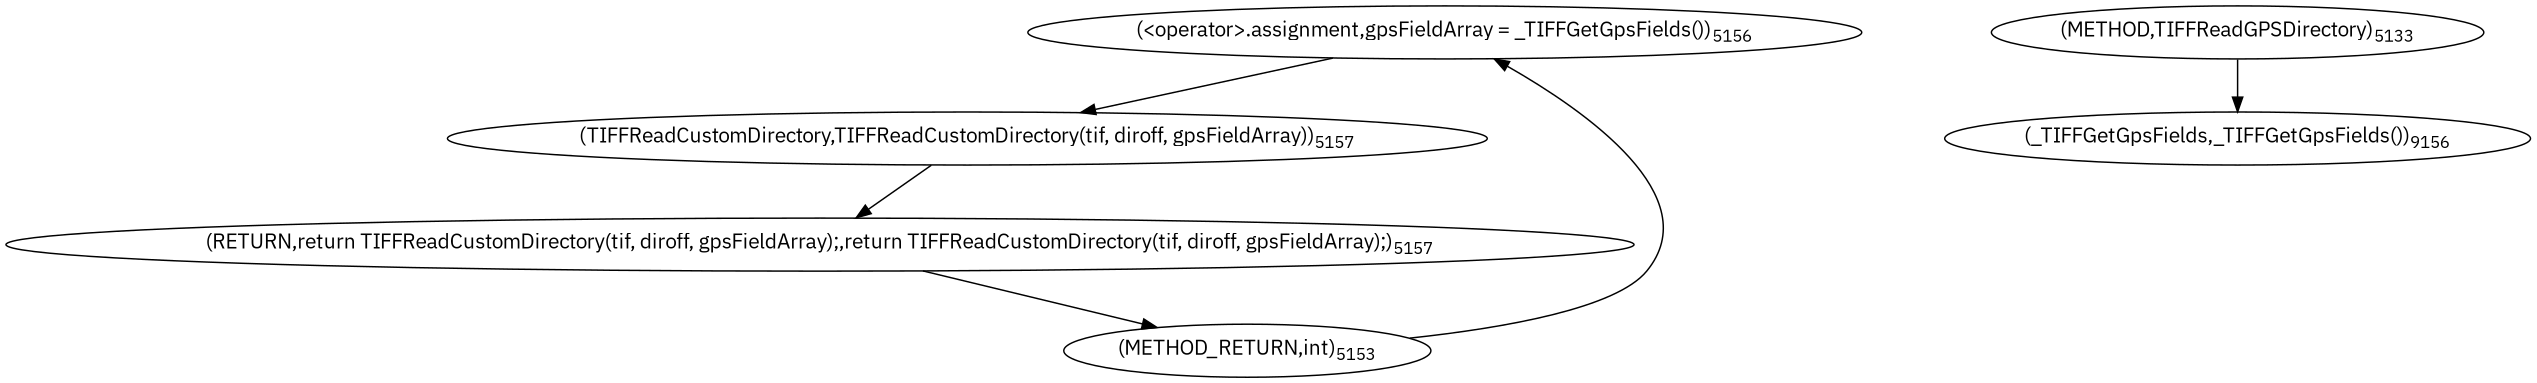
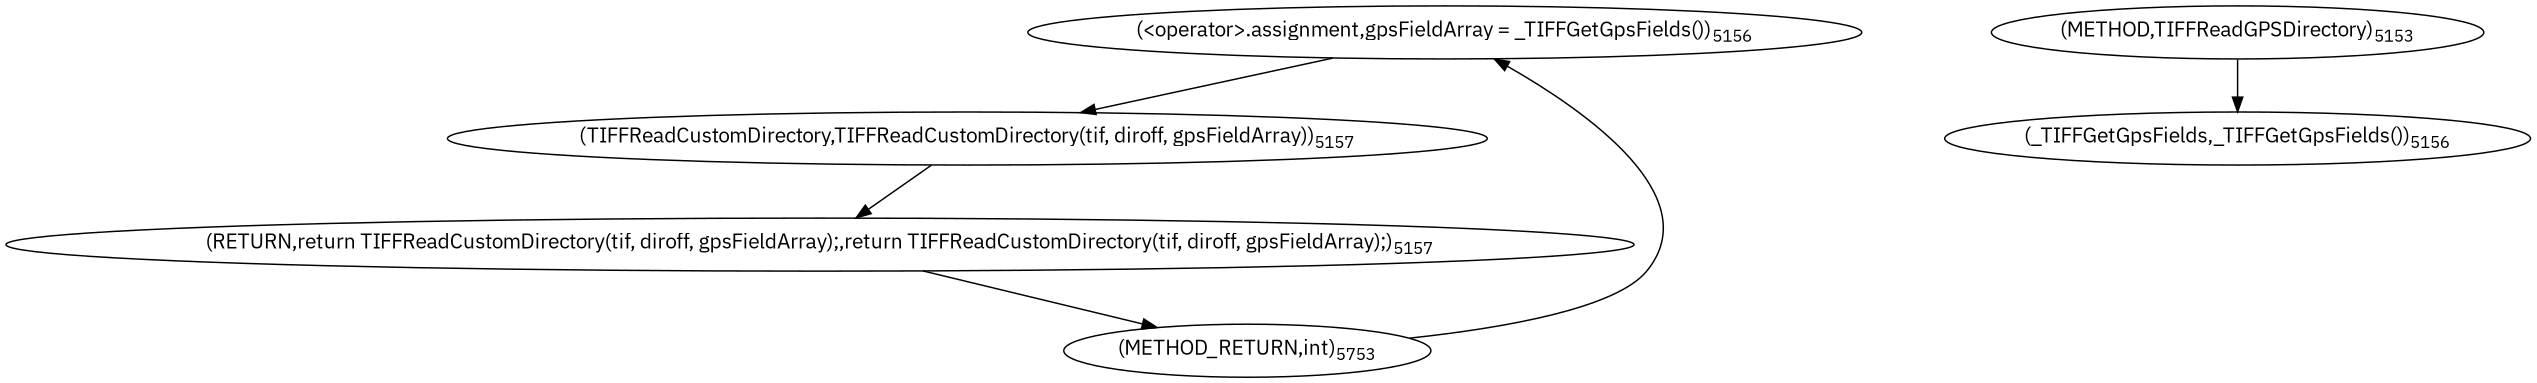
(2395, 30) -> (2395, 30)
(2431, 136) -> (2431, 136)
(1356, 349) -> (1356, 349)
